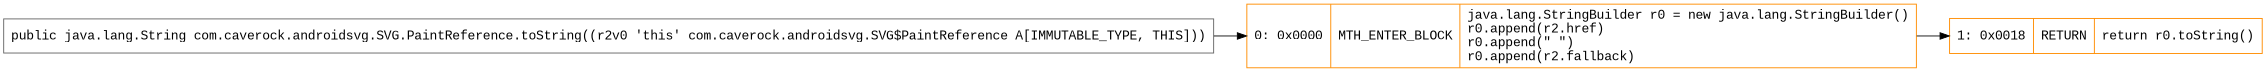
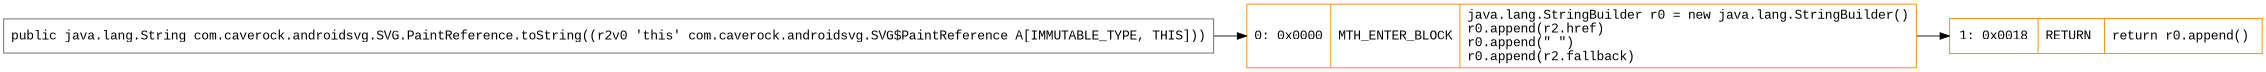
(2178, 36) -> (2181, 36)
